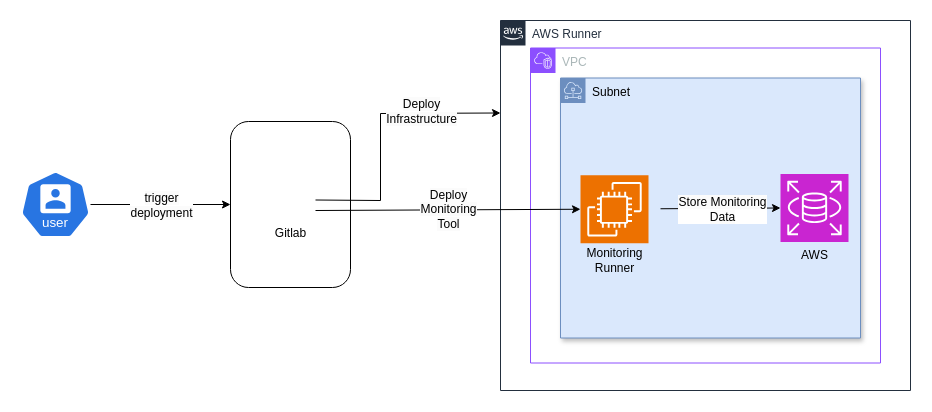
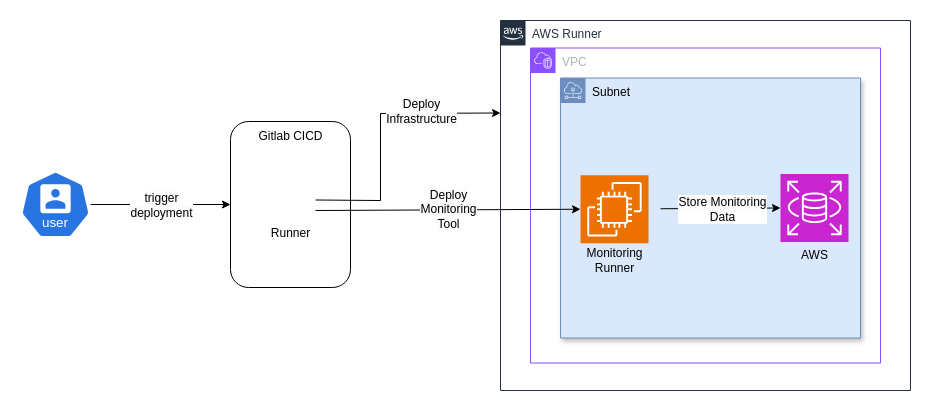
none -> (291, 137)
(291, 241) -> (291, 241)
